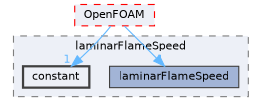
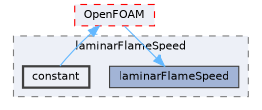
(96, 43) -> (75, 49)
